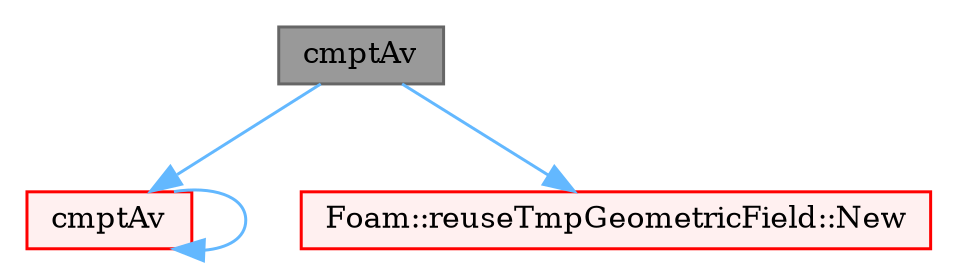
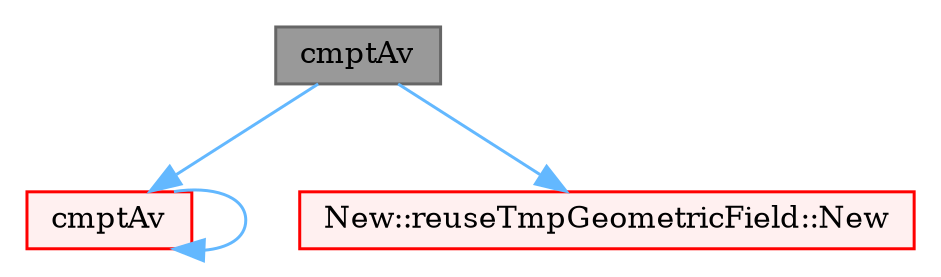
(616, 220) -> (607, 220)
